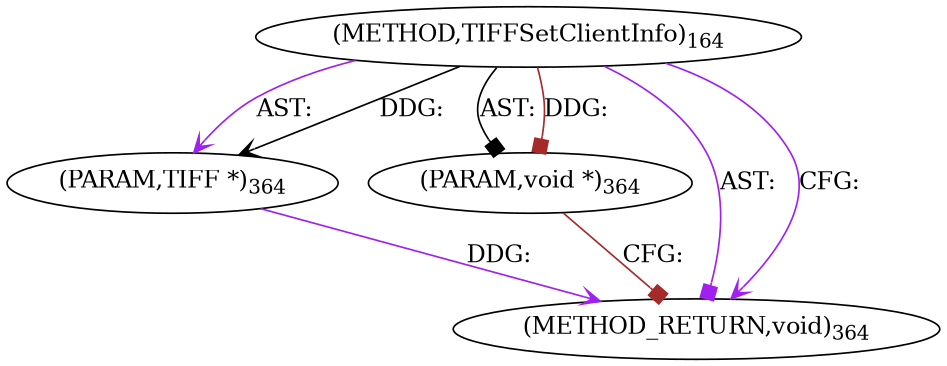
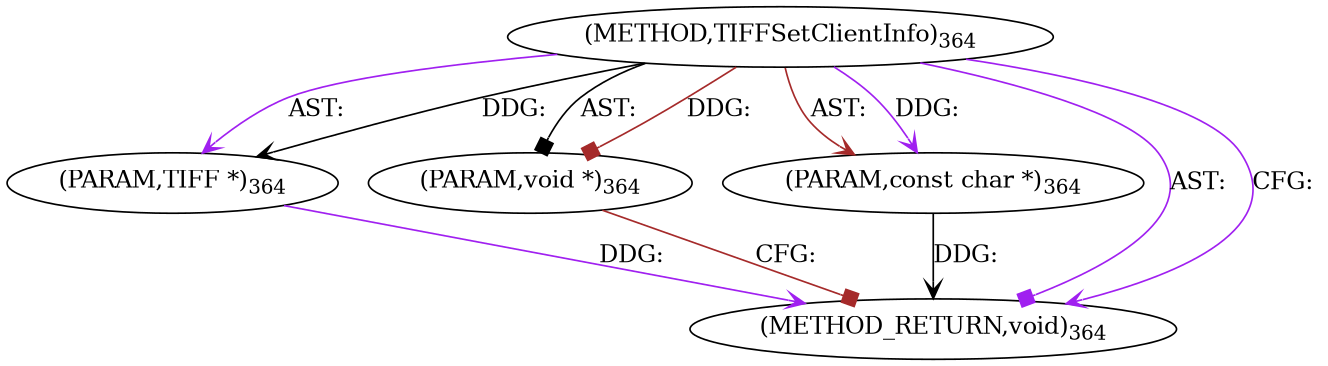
(706, 34) -> (958, 34)
none -> (933, 183)
